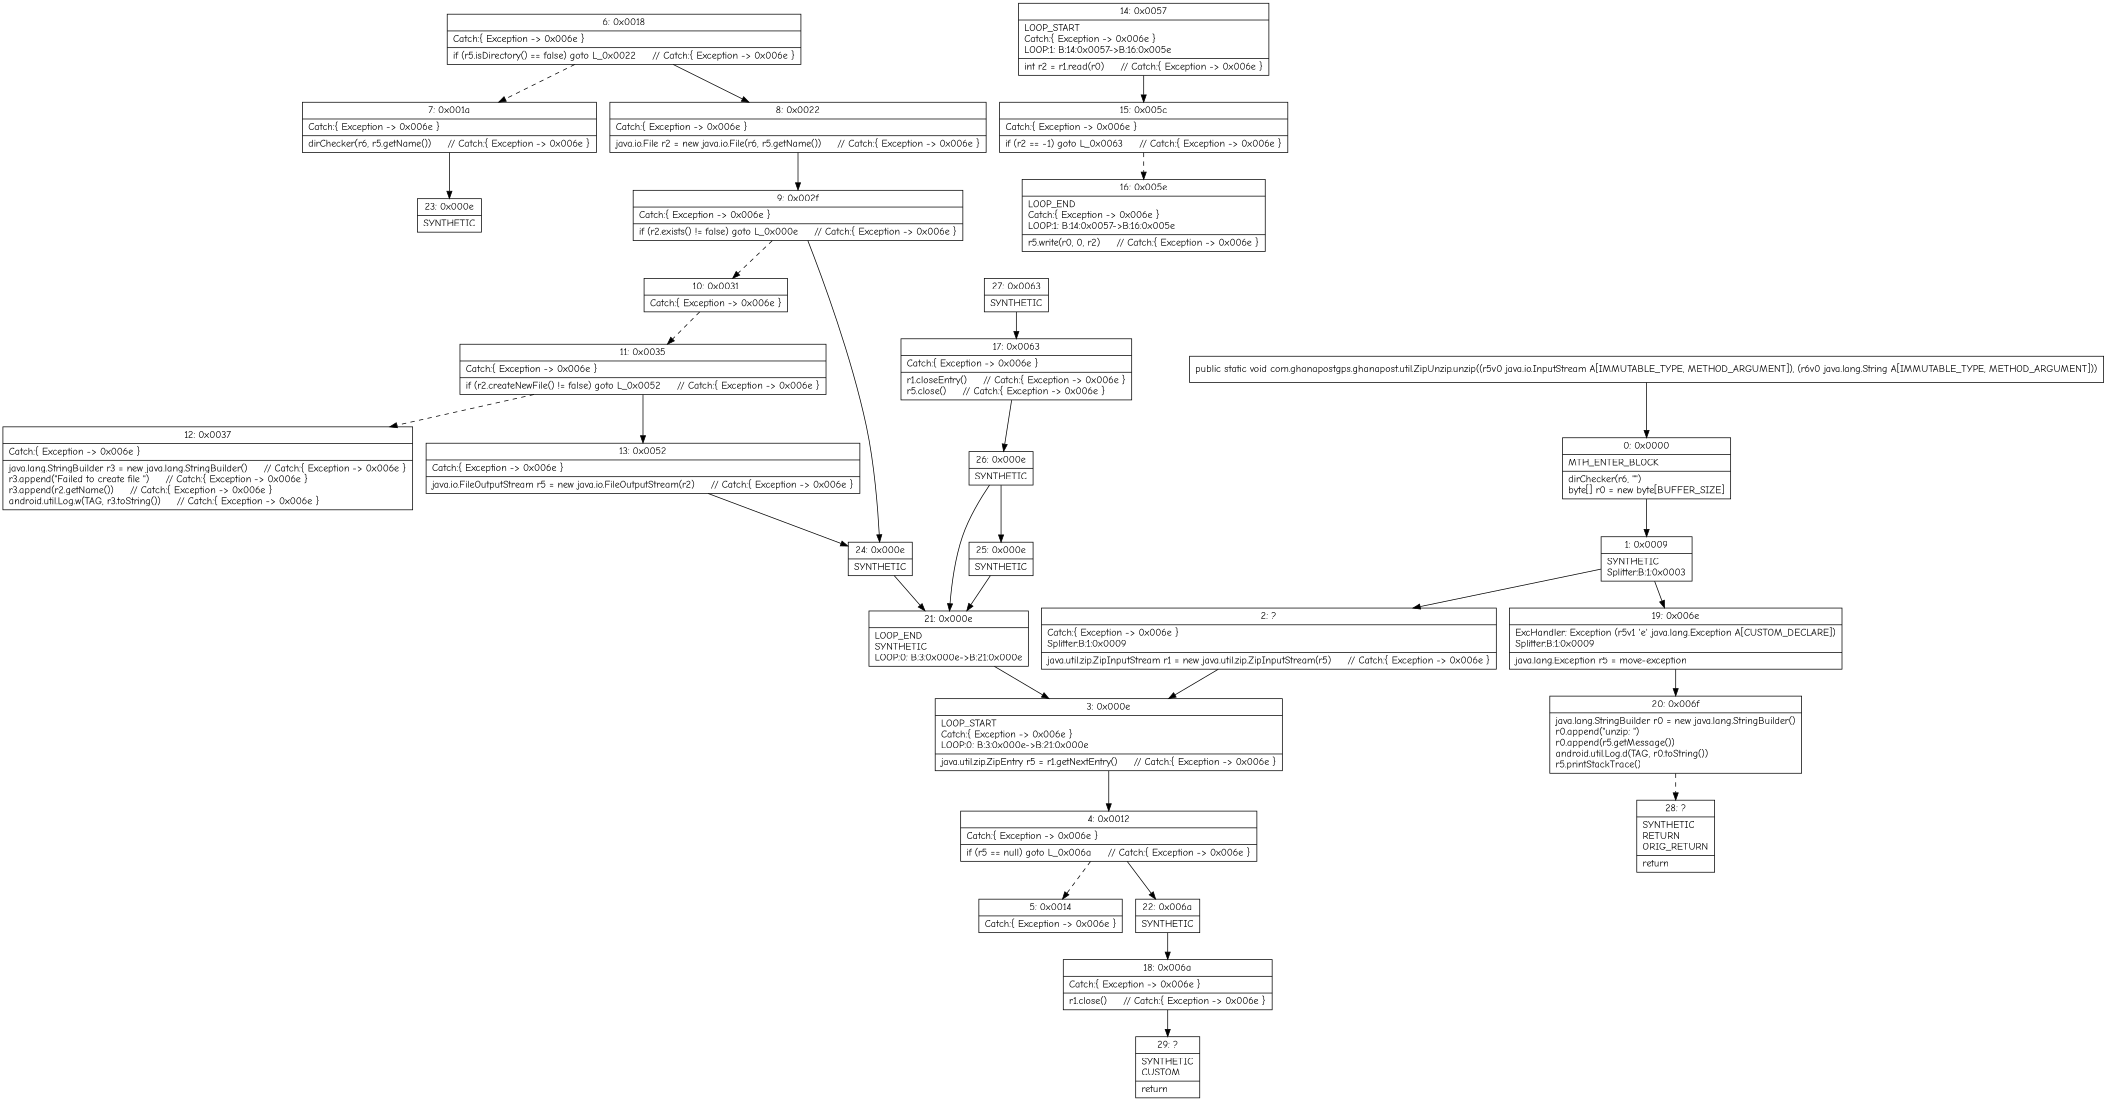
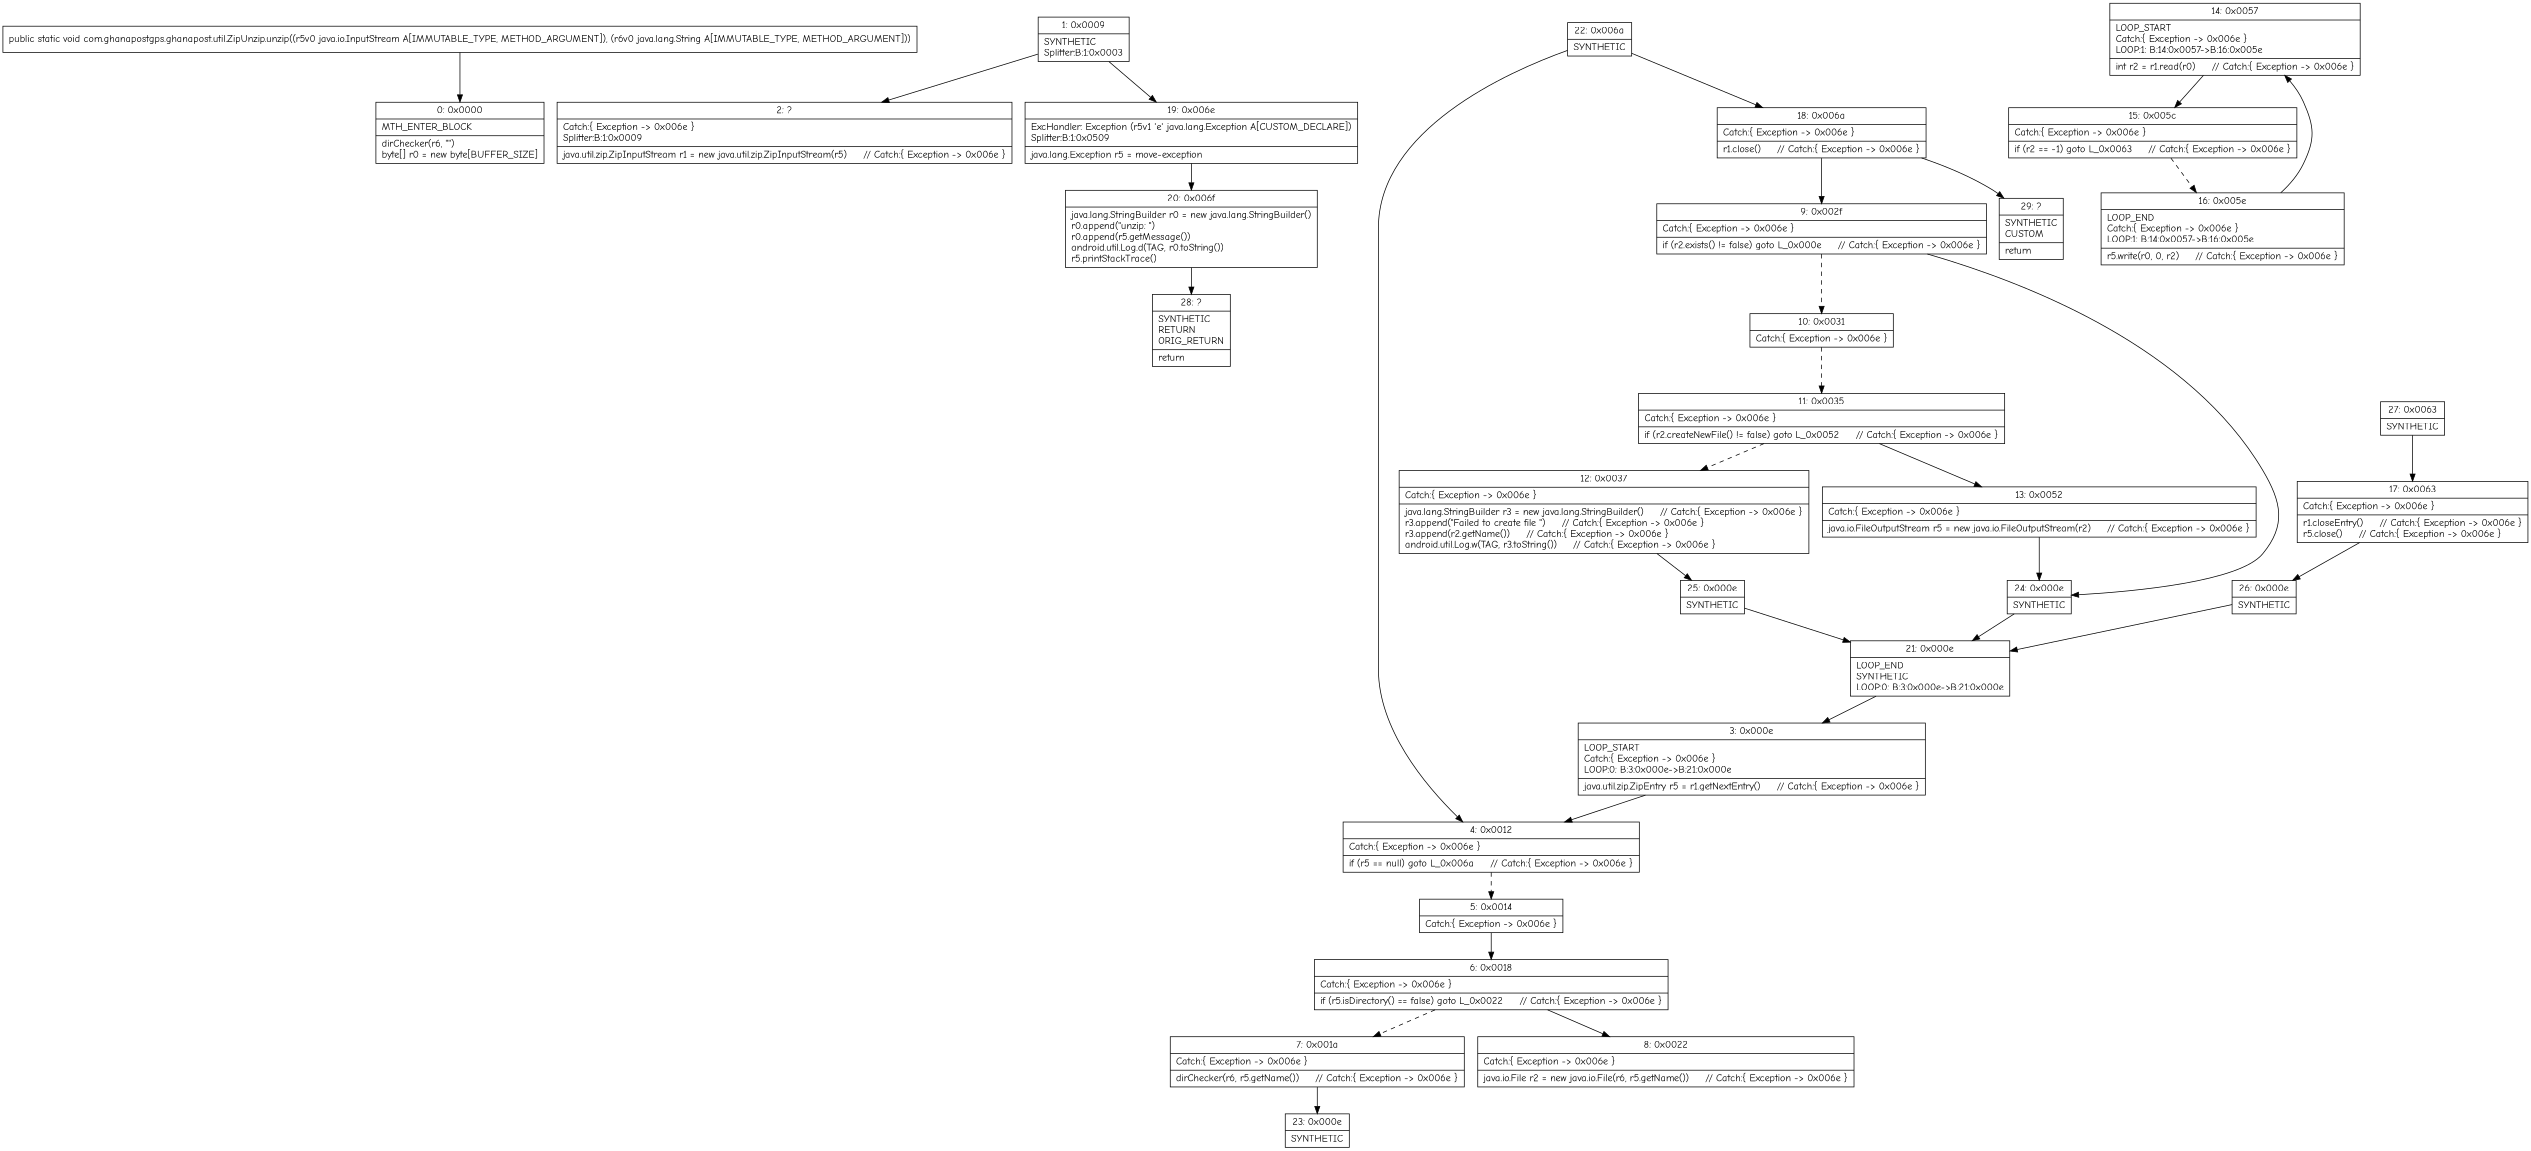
none -> (2312, 139)
(798, 168) -> (1822, 177)
(1001, 510) -> (1671, 565)
(1647, 514) -> none
(1555, 644) -> (1071, 138)
(1197, 682) -> none
(1676, 783) -> (1191, 277)
(1139, 877) -> (1378, 397)
none -> (1491, 942)
